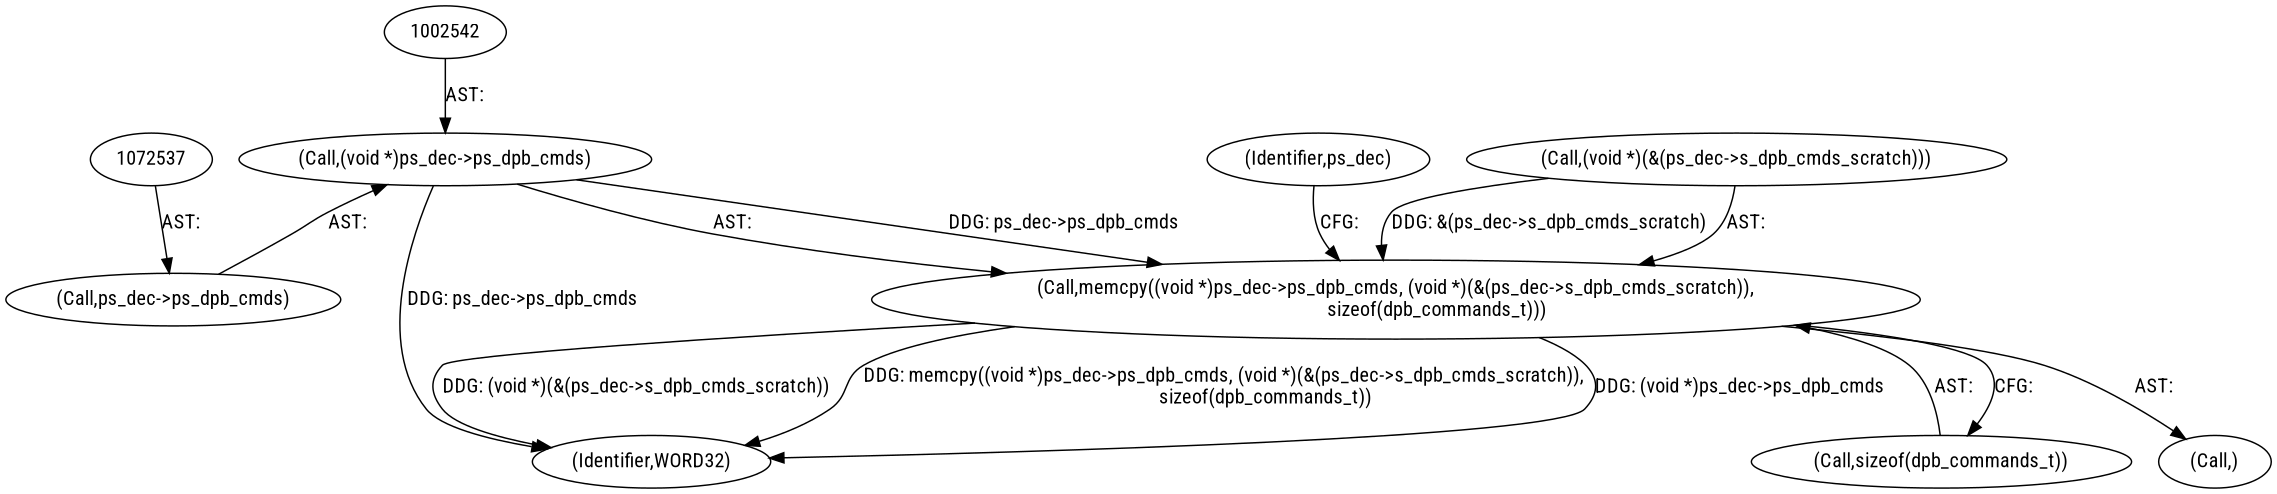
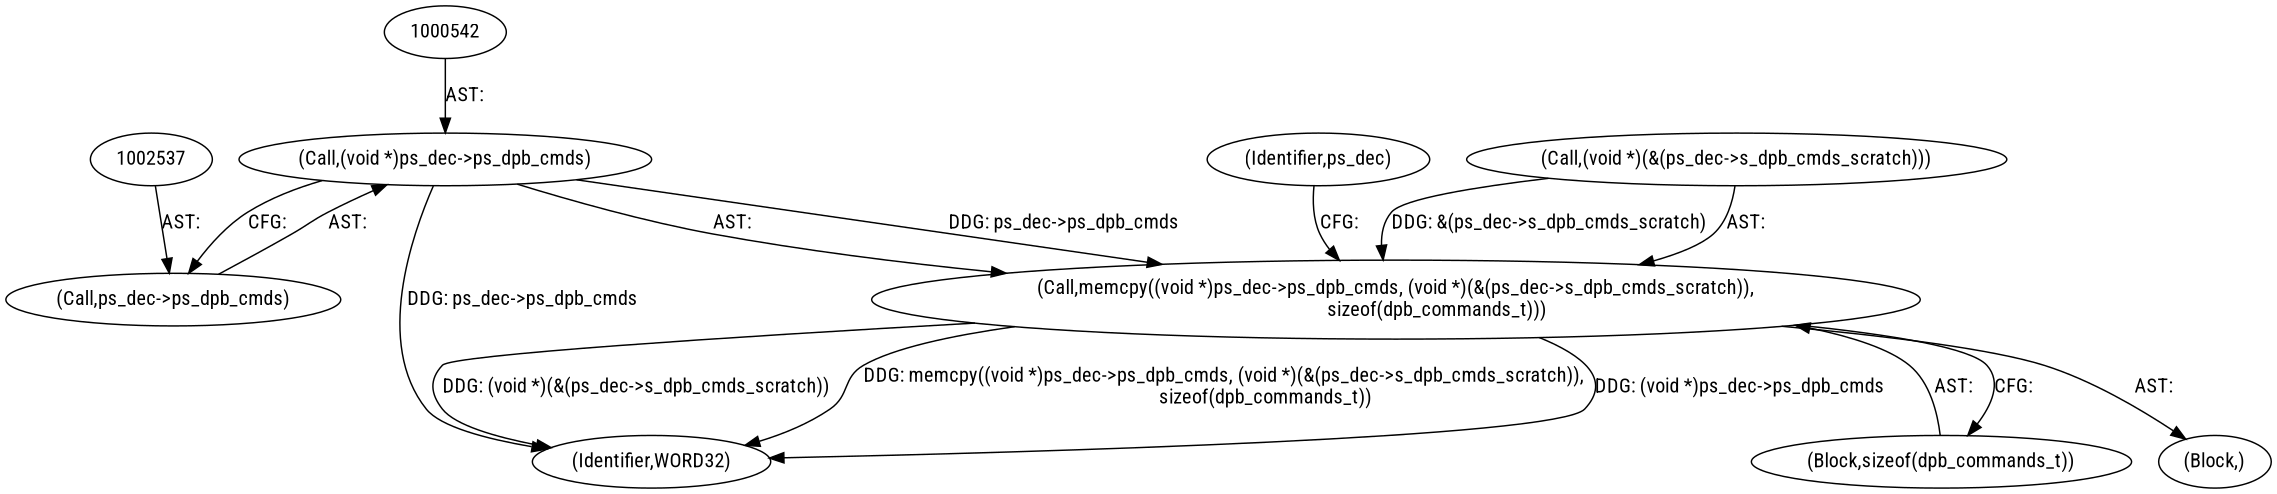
(445, 32) -> (445, 32)
(151, 159) -> (151, 159)
none -> (252, 210)
(1941, 462) -> (1941, 462)
(2215, 462) -> (2215, 462)
